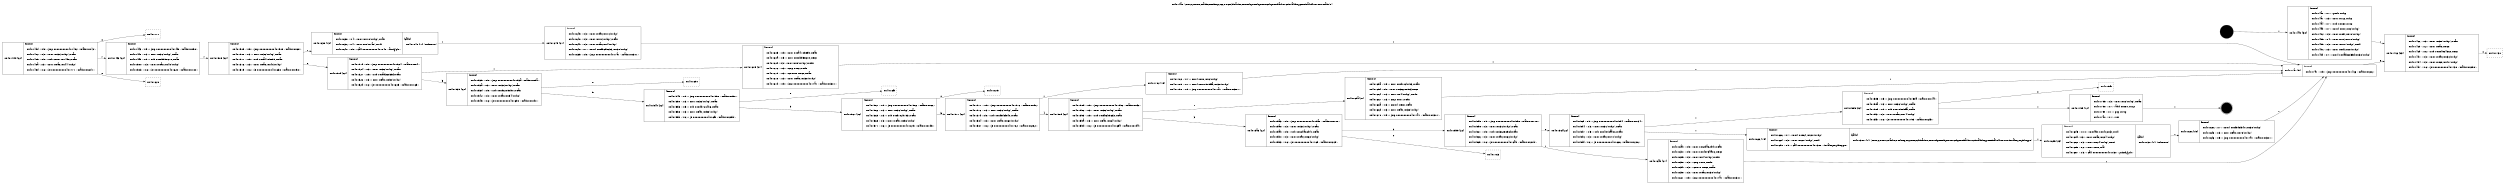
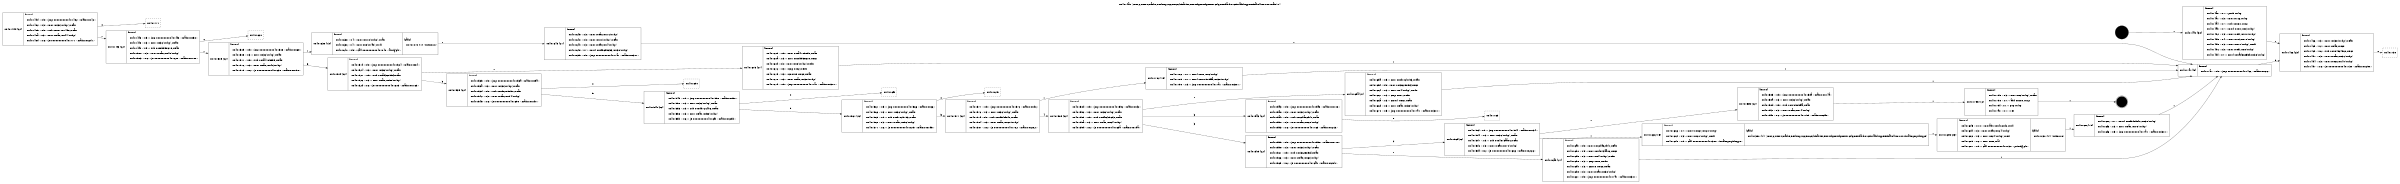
(120, 79) -> (223, 39)
(2106, 87) -> none
(1392, 131) -> (1193, 134)
